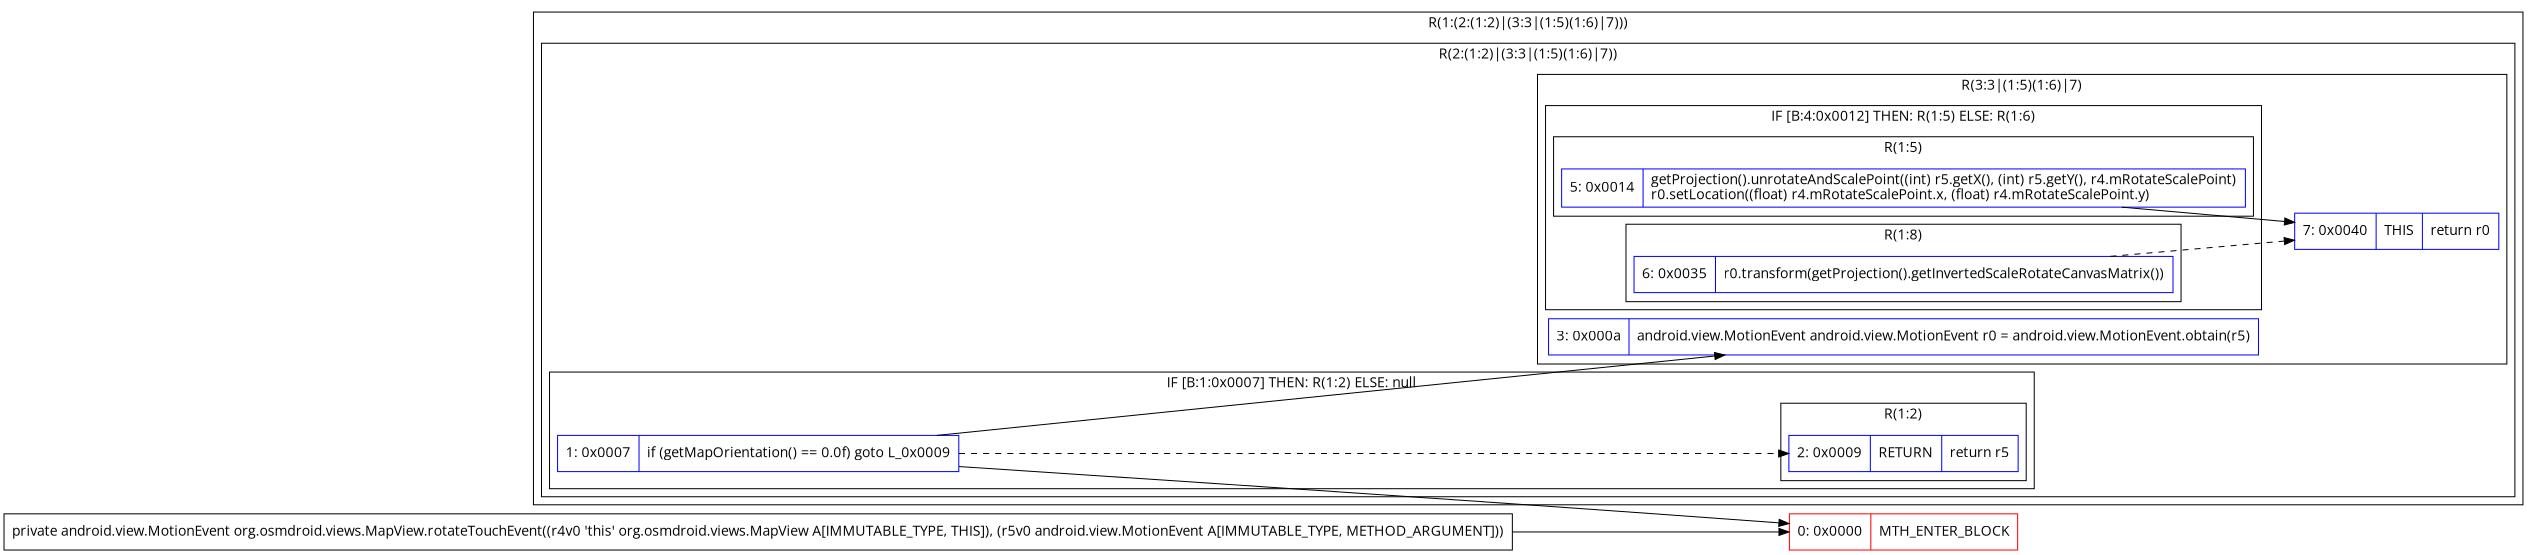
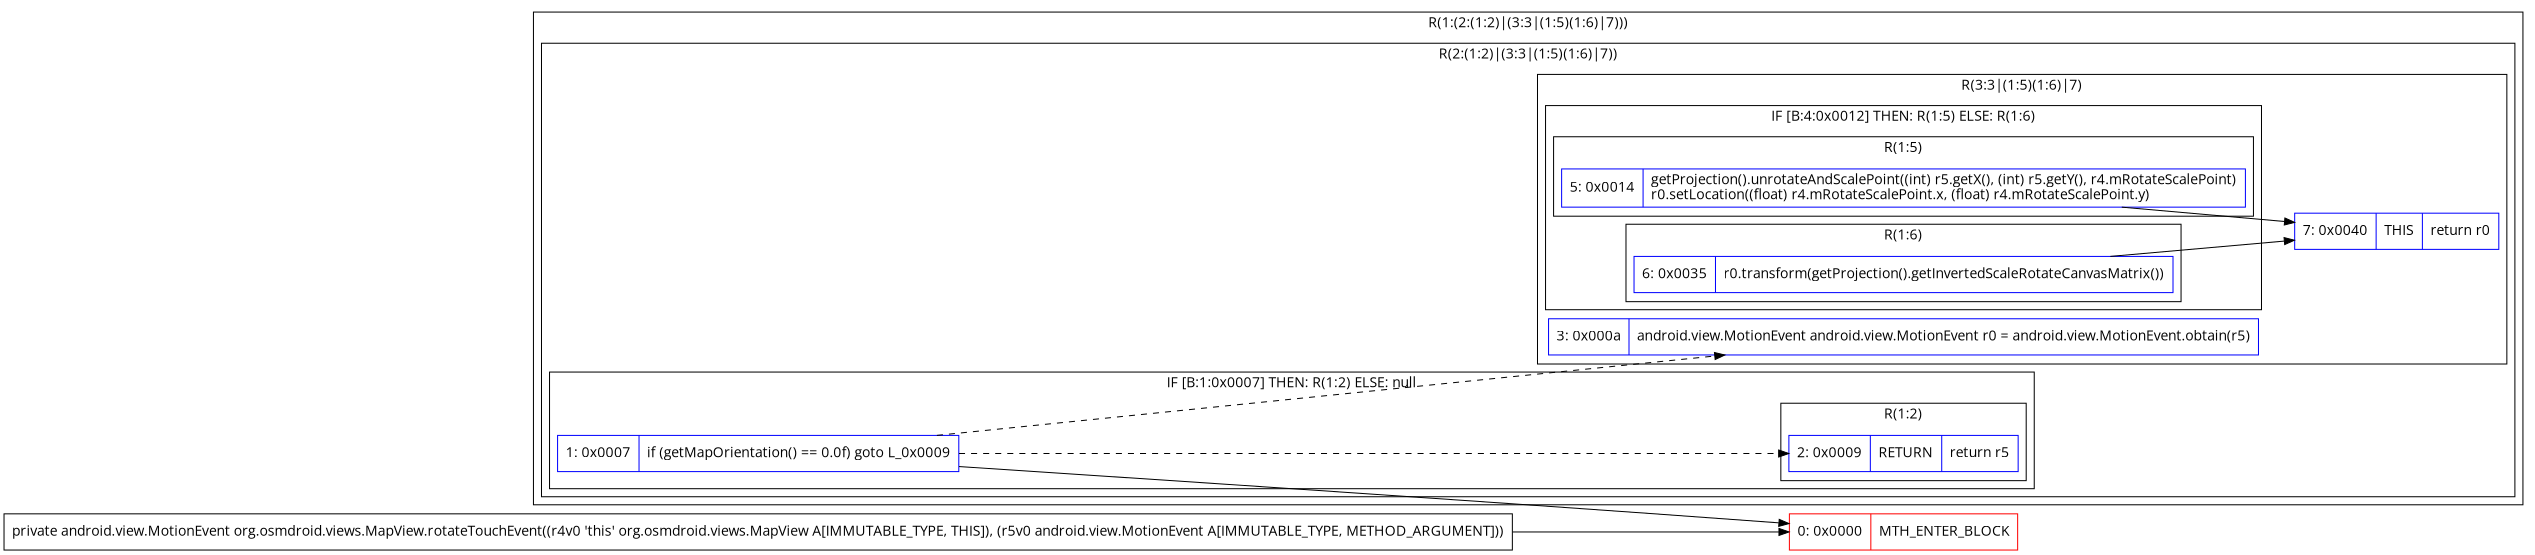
(1904, 236) -> (1904, 236)
(2197, 249) -> (2197, 249)
(1326, 396) -> (1326, 396)
